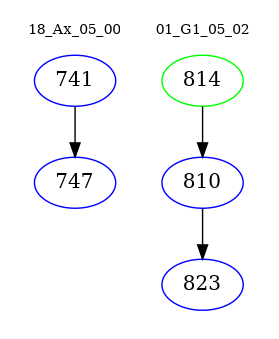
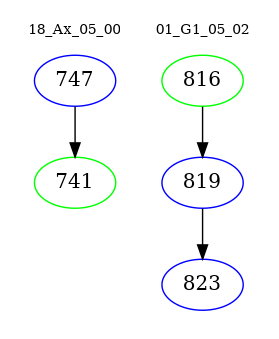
(75, 81) -> (75, 183)
(203, 81) -> (203, 81)
(75, 125) -> (75, 125)
(203, 183) -> (203, 183)
